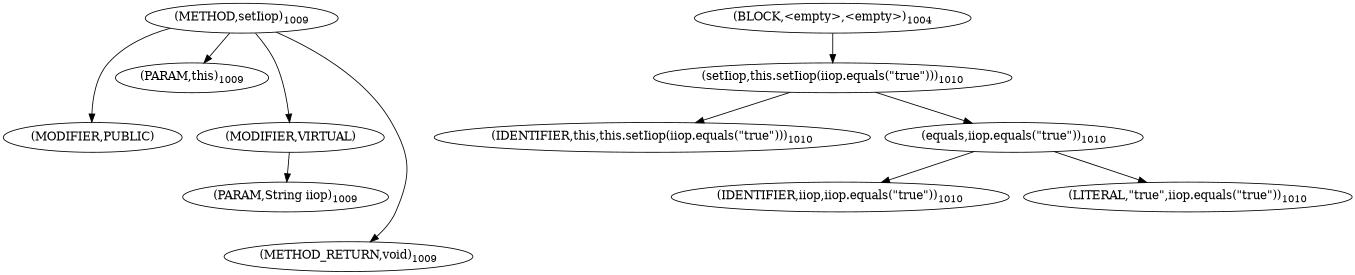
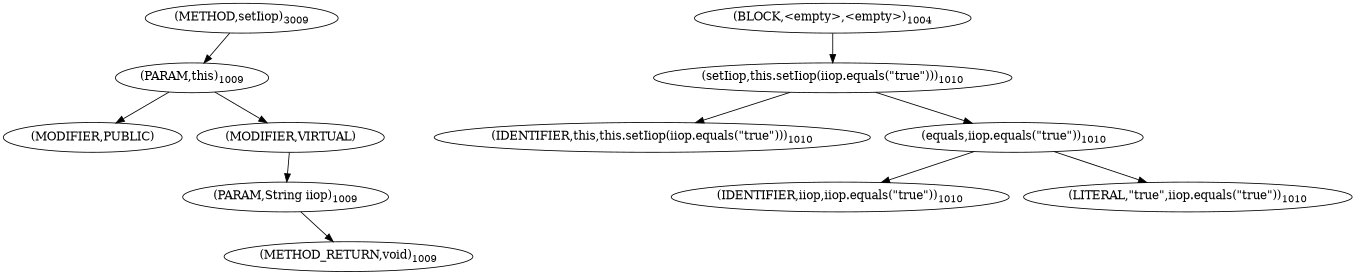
(296, 17) -> (296, 17)
(115, 57) -> (146, 105)
(279, 71) -> (237, 105)
(385, 113) -> (314, 224)
